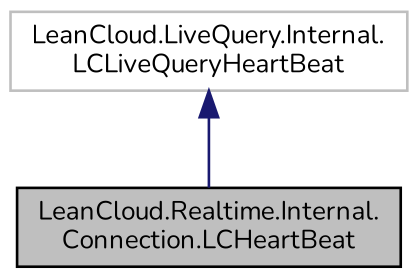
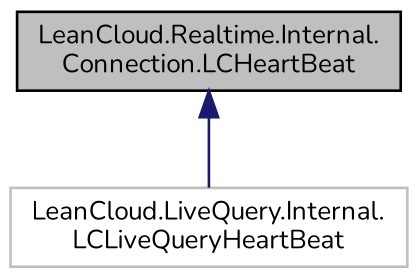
(209, 153) -> (209, 153)
